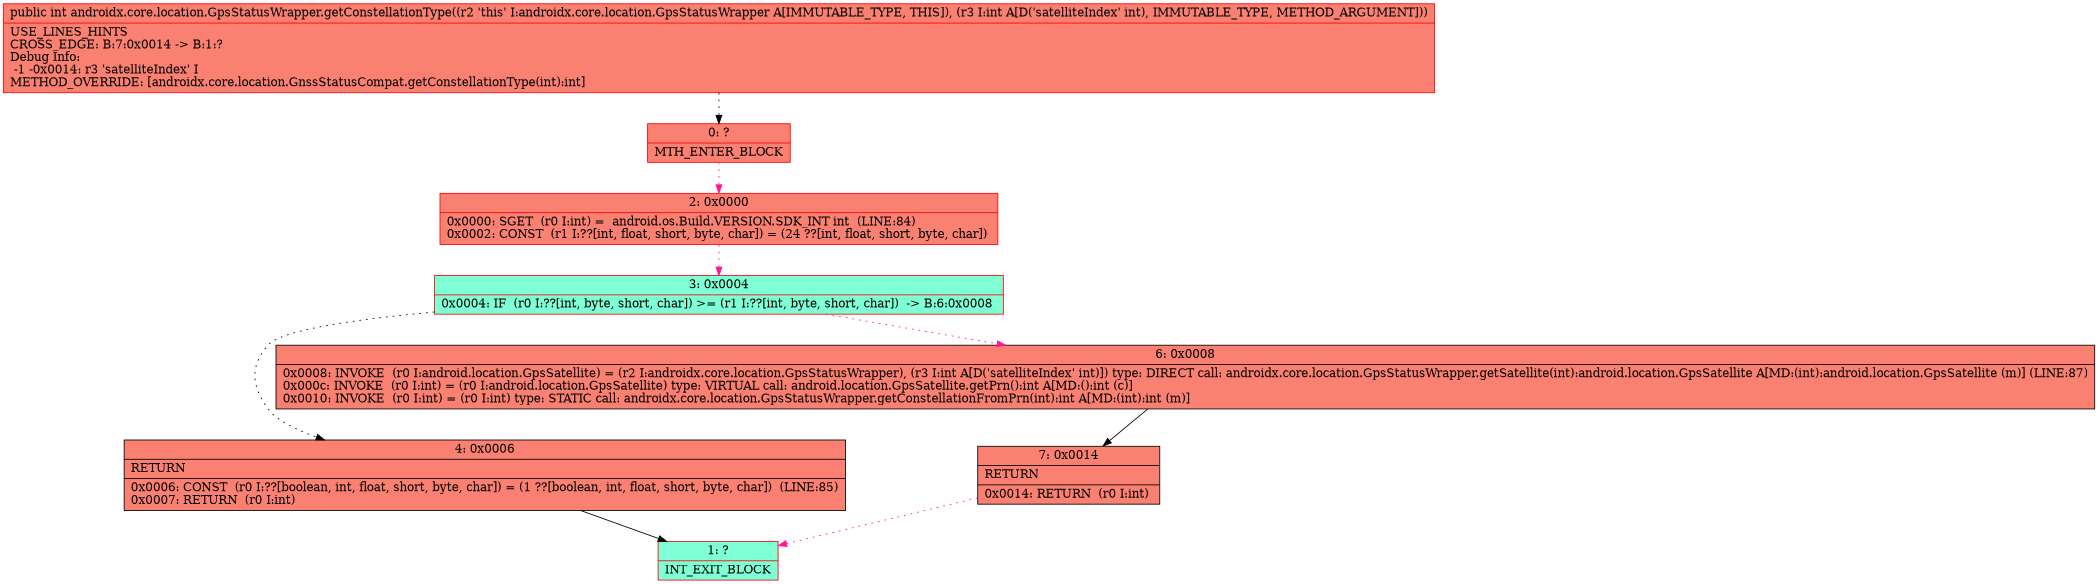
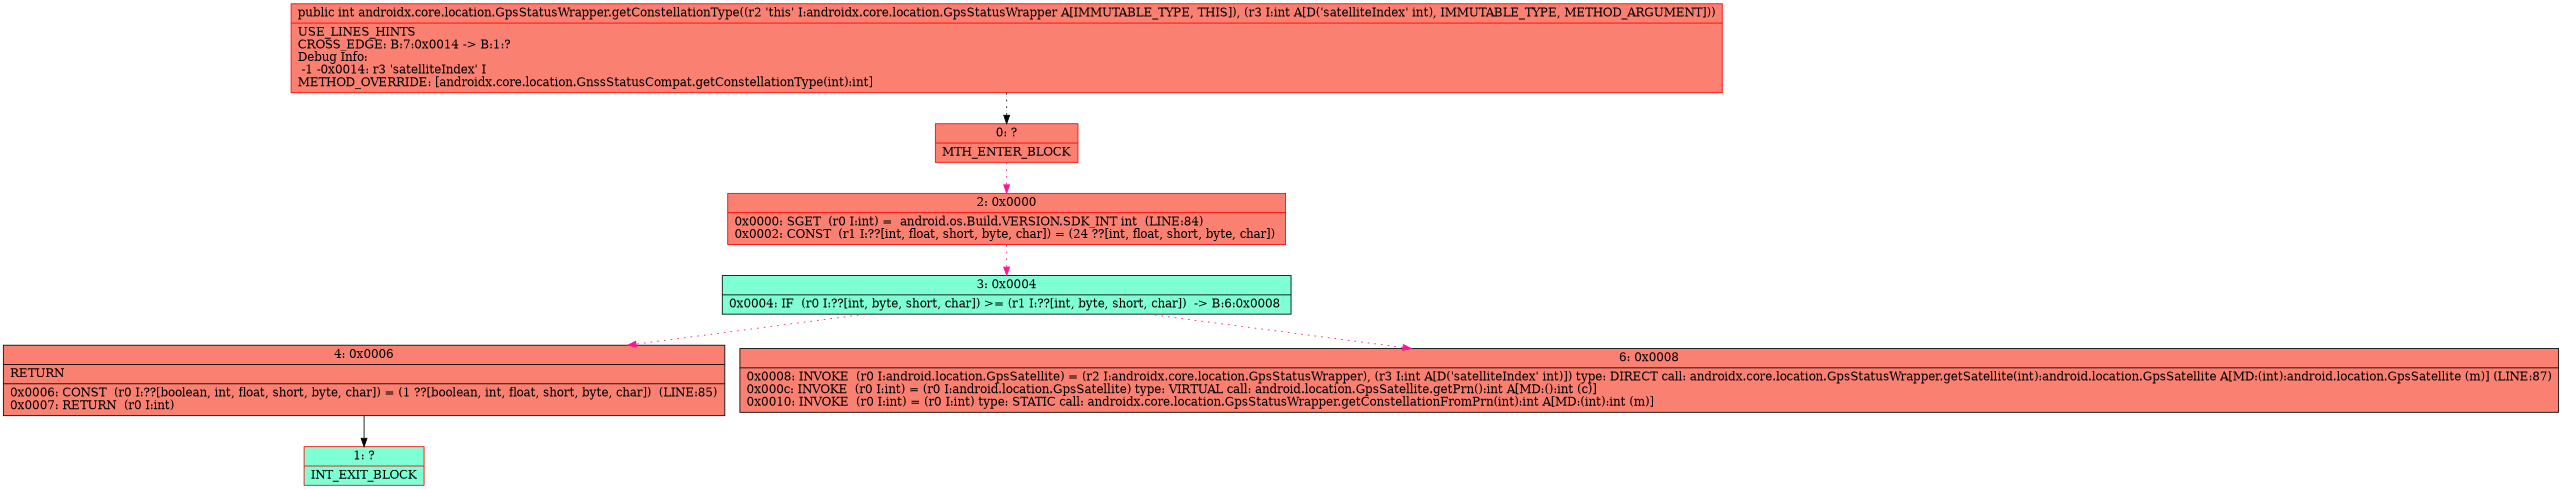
(719, 295) -> (1007, 295)
(287, 335) -> (751, 329)
(1069, 475) -> none
